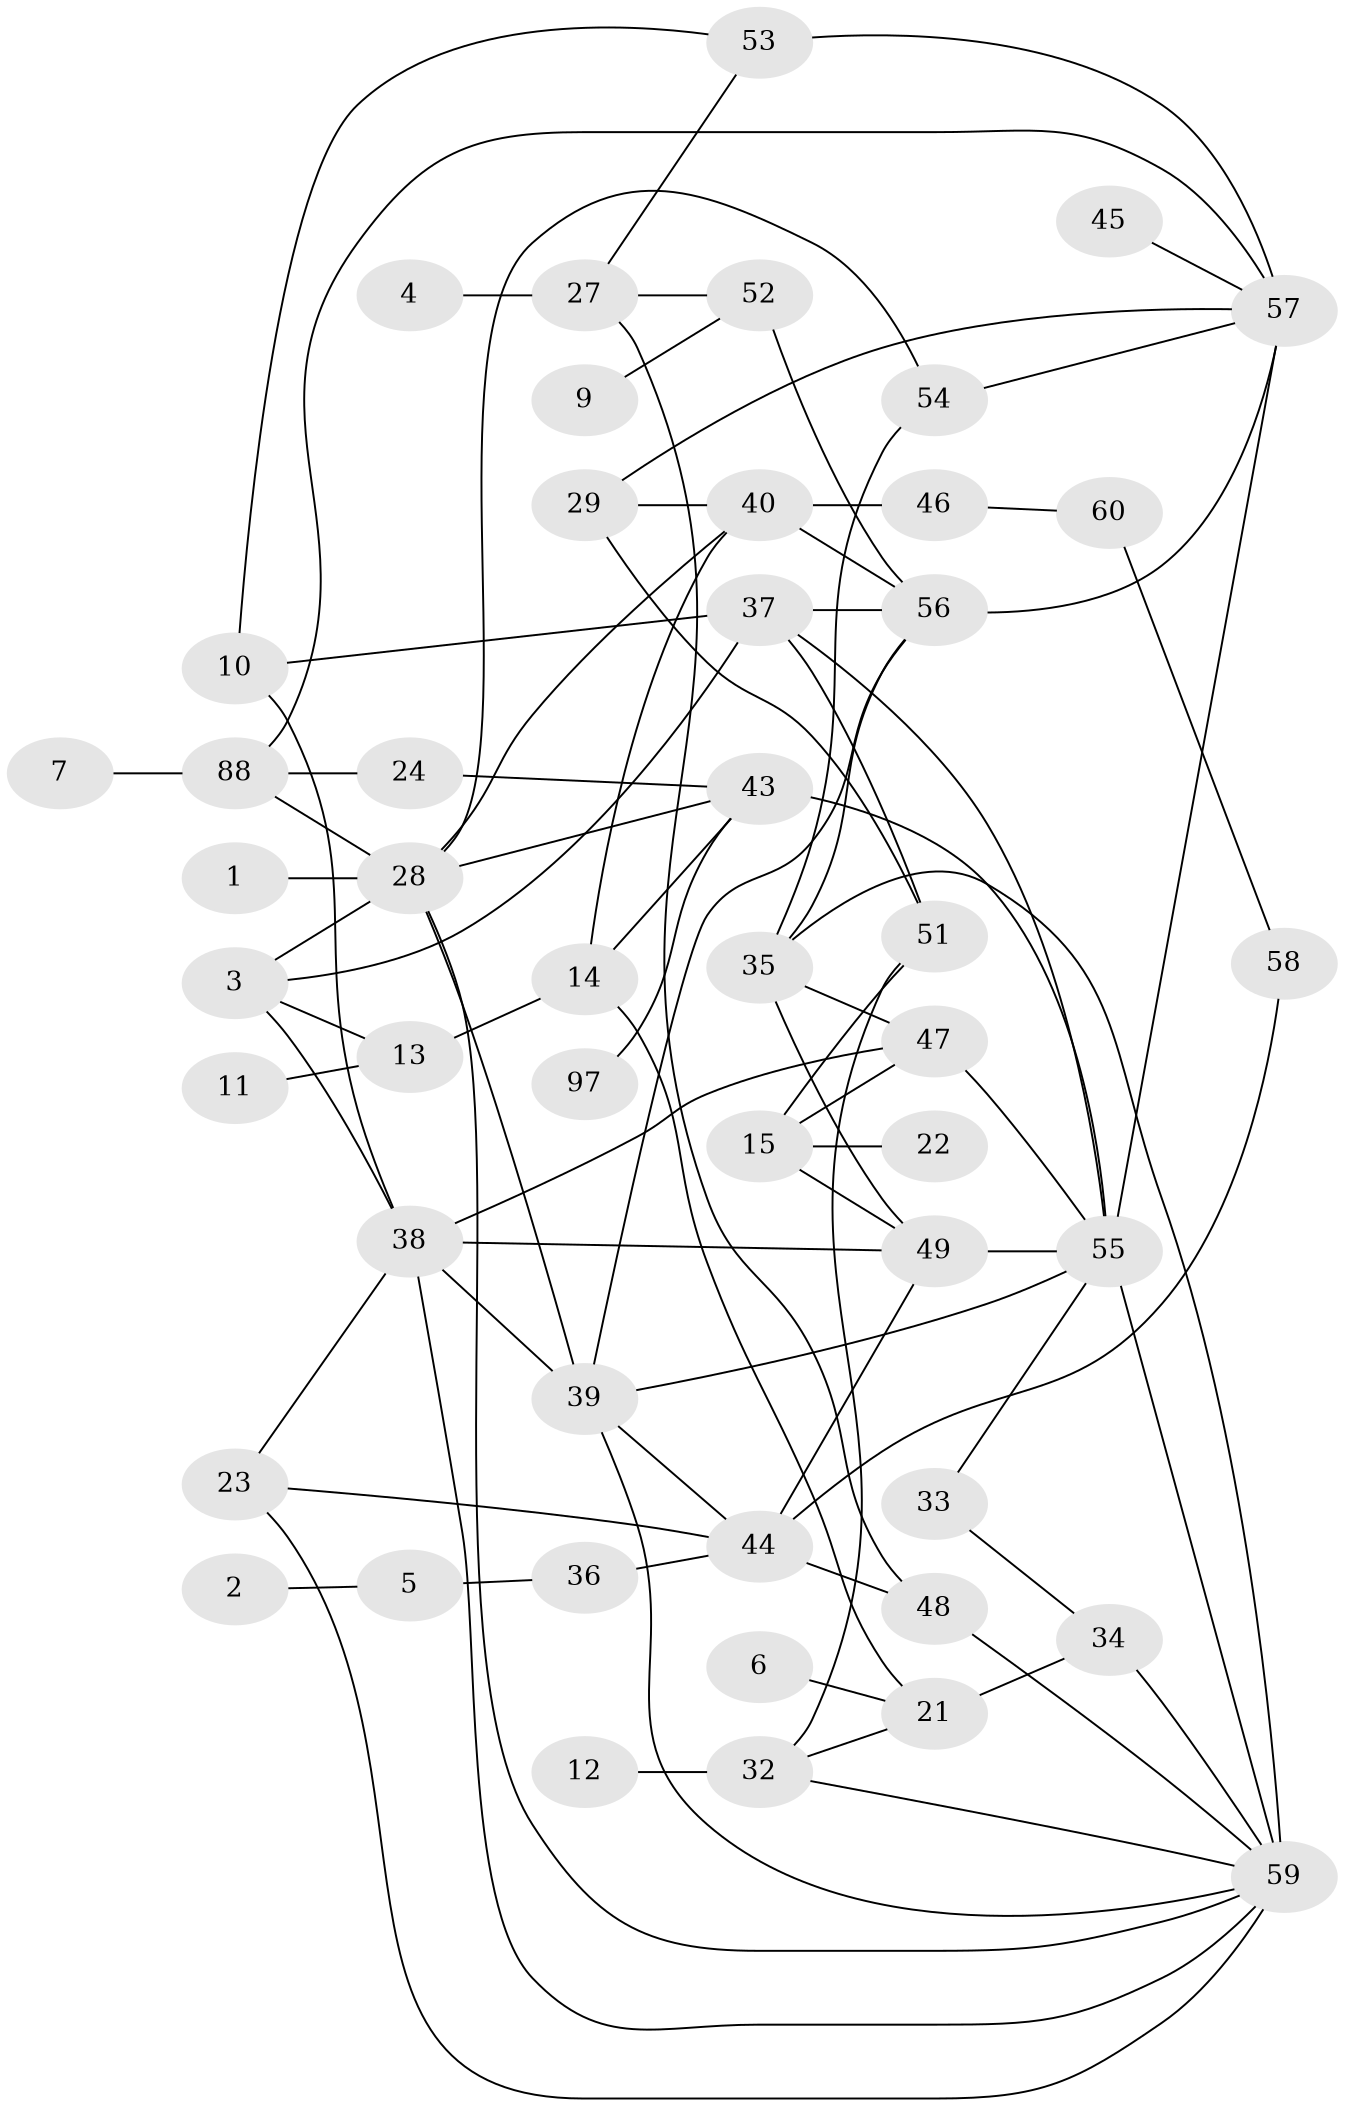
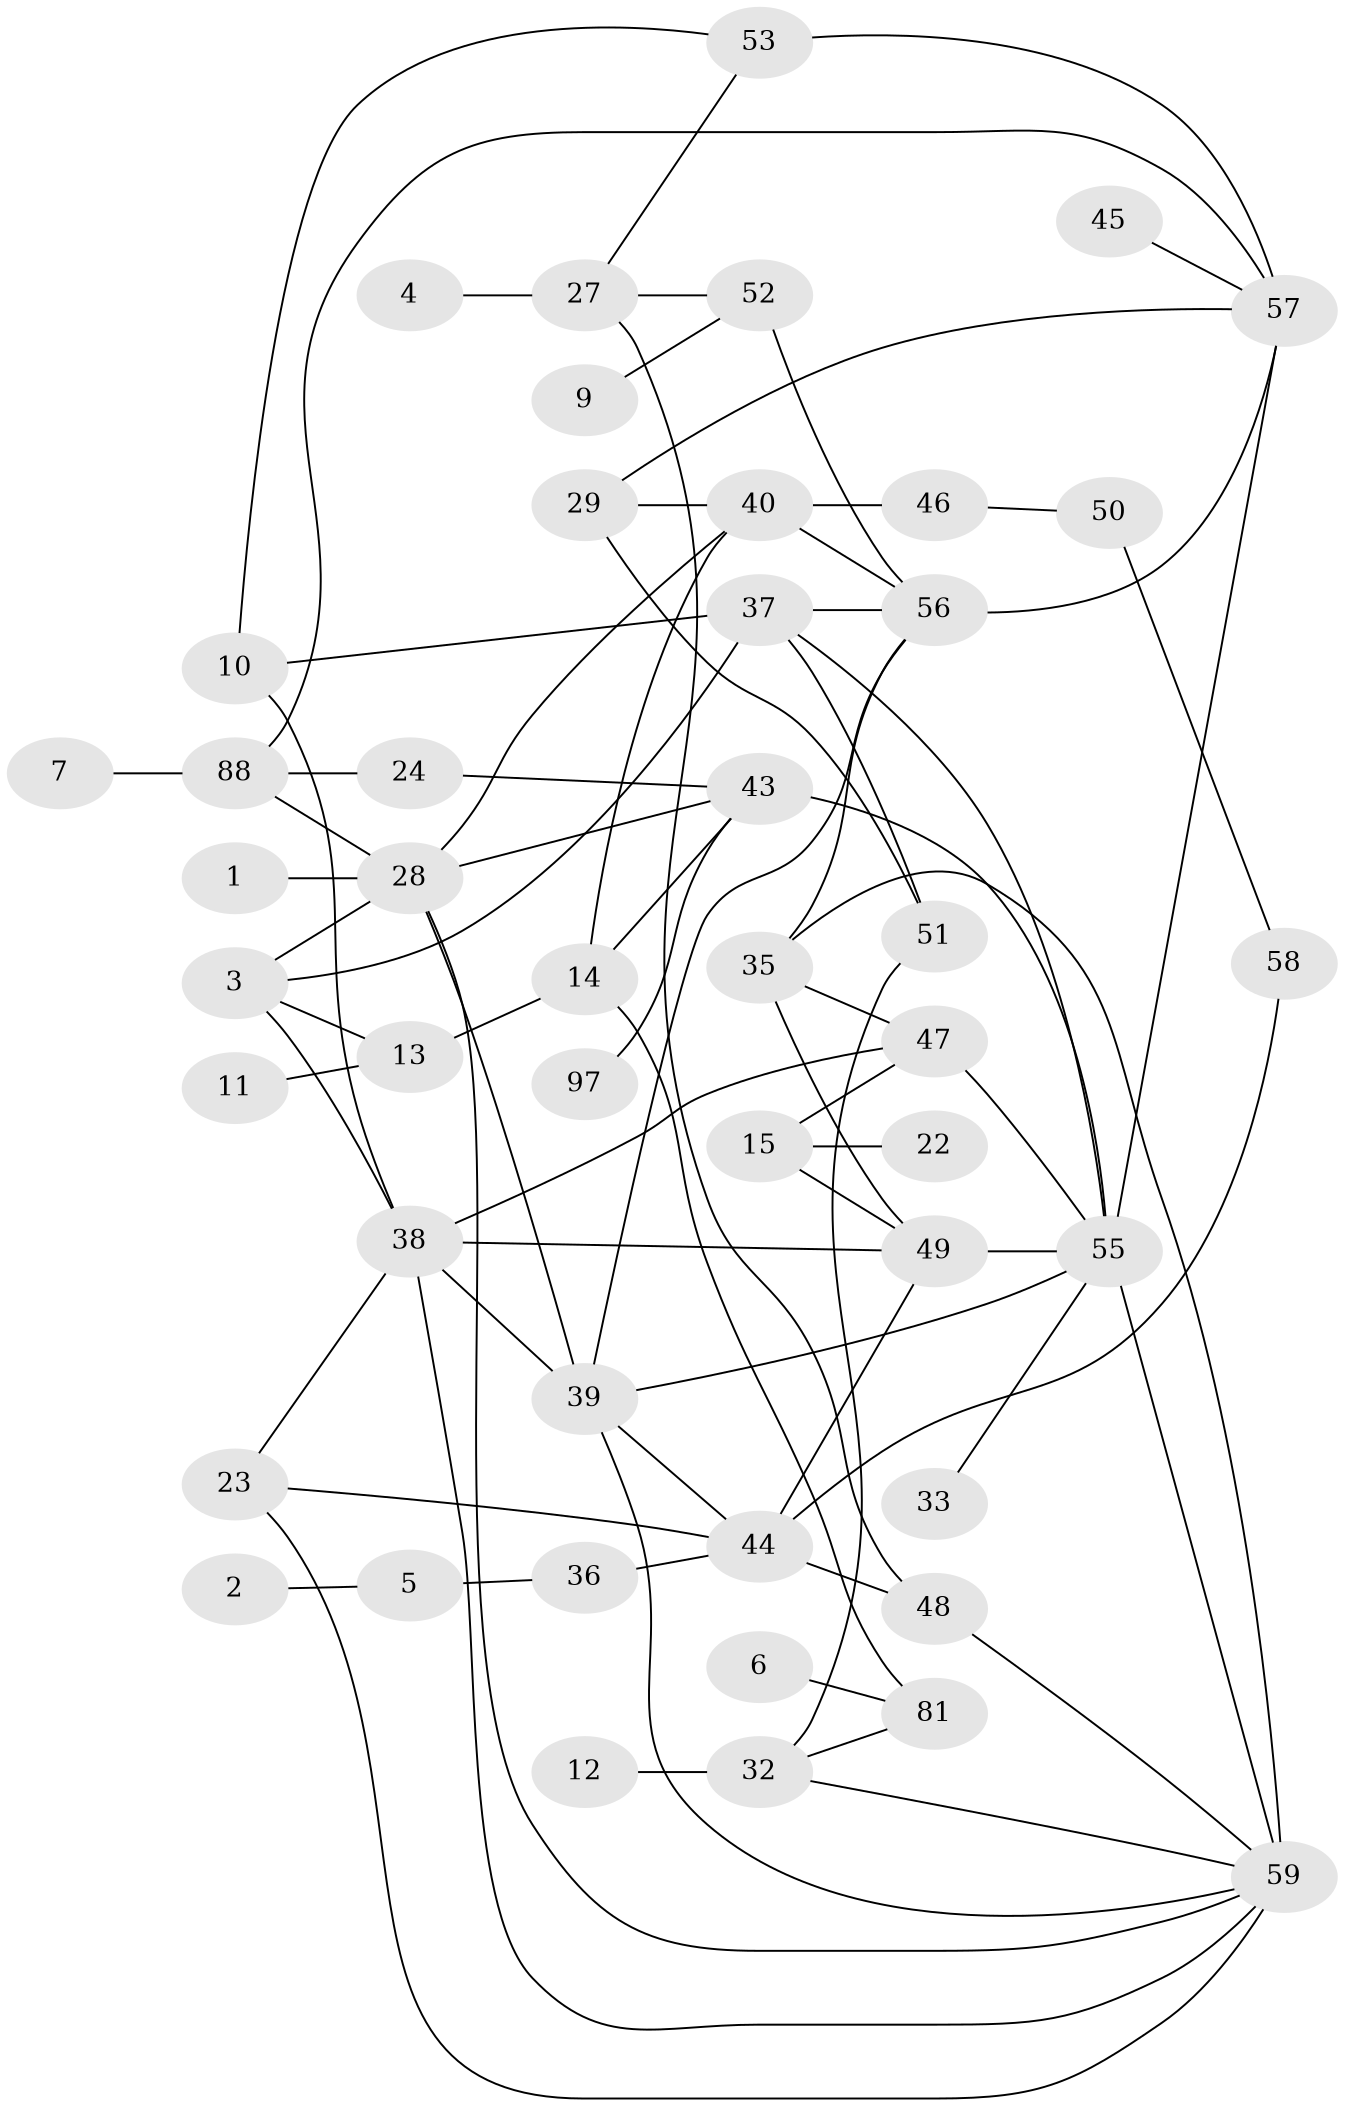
(935, 400) -> none
(1109, 513) -> (1109, 513)
(842, 1038) -> none
(1109, 1640) -> none
(935, 1714) -> (935, 1714)
